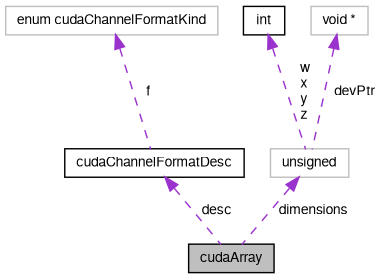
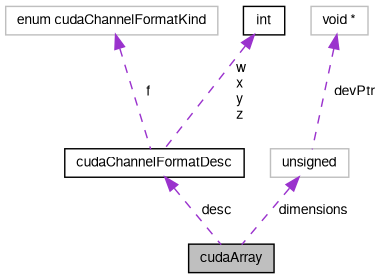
(289, 99) -> (205, 98)
